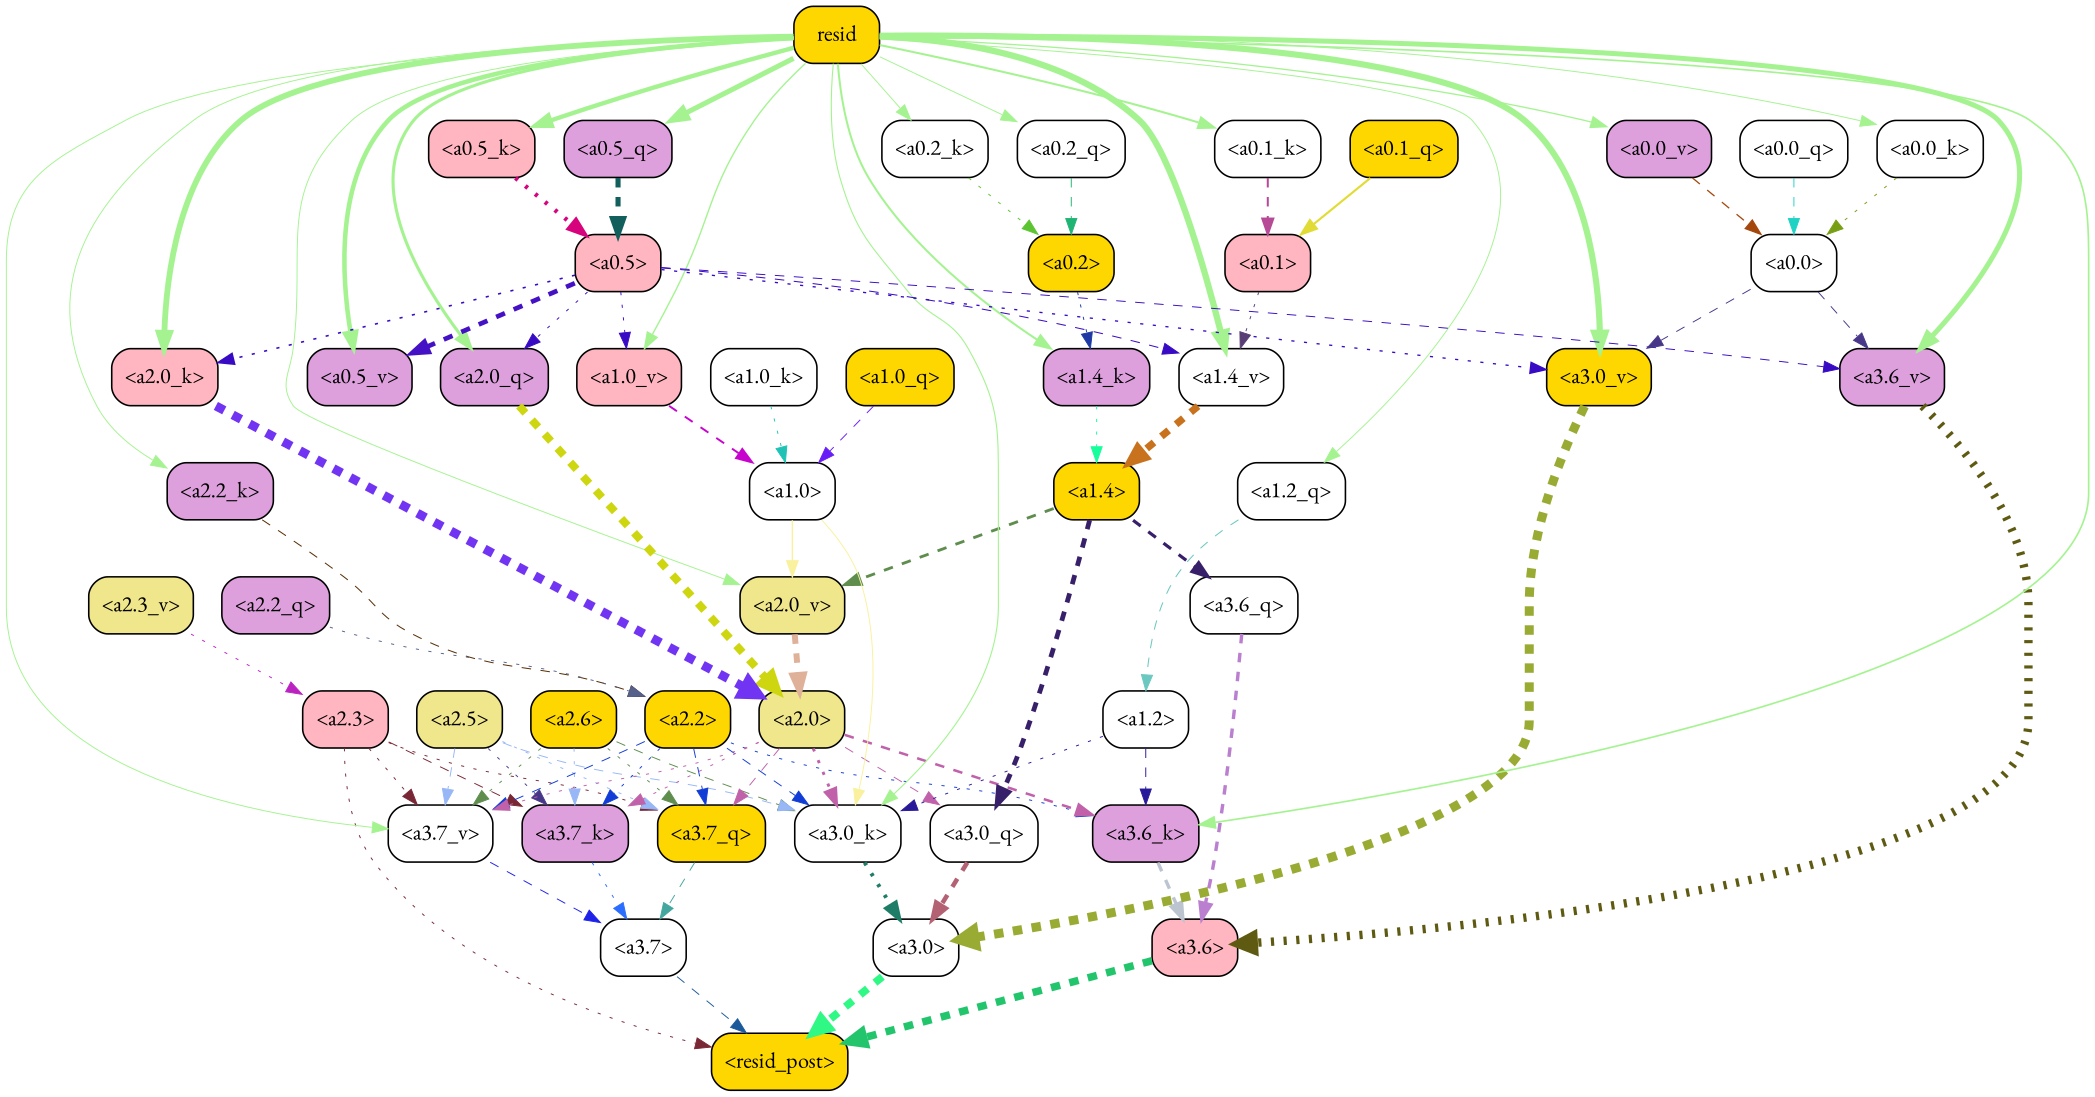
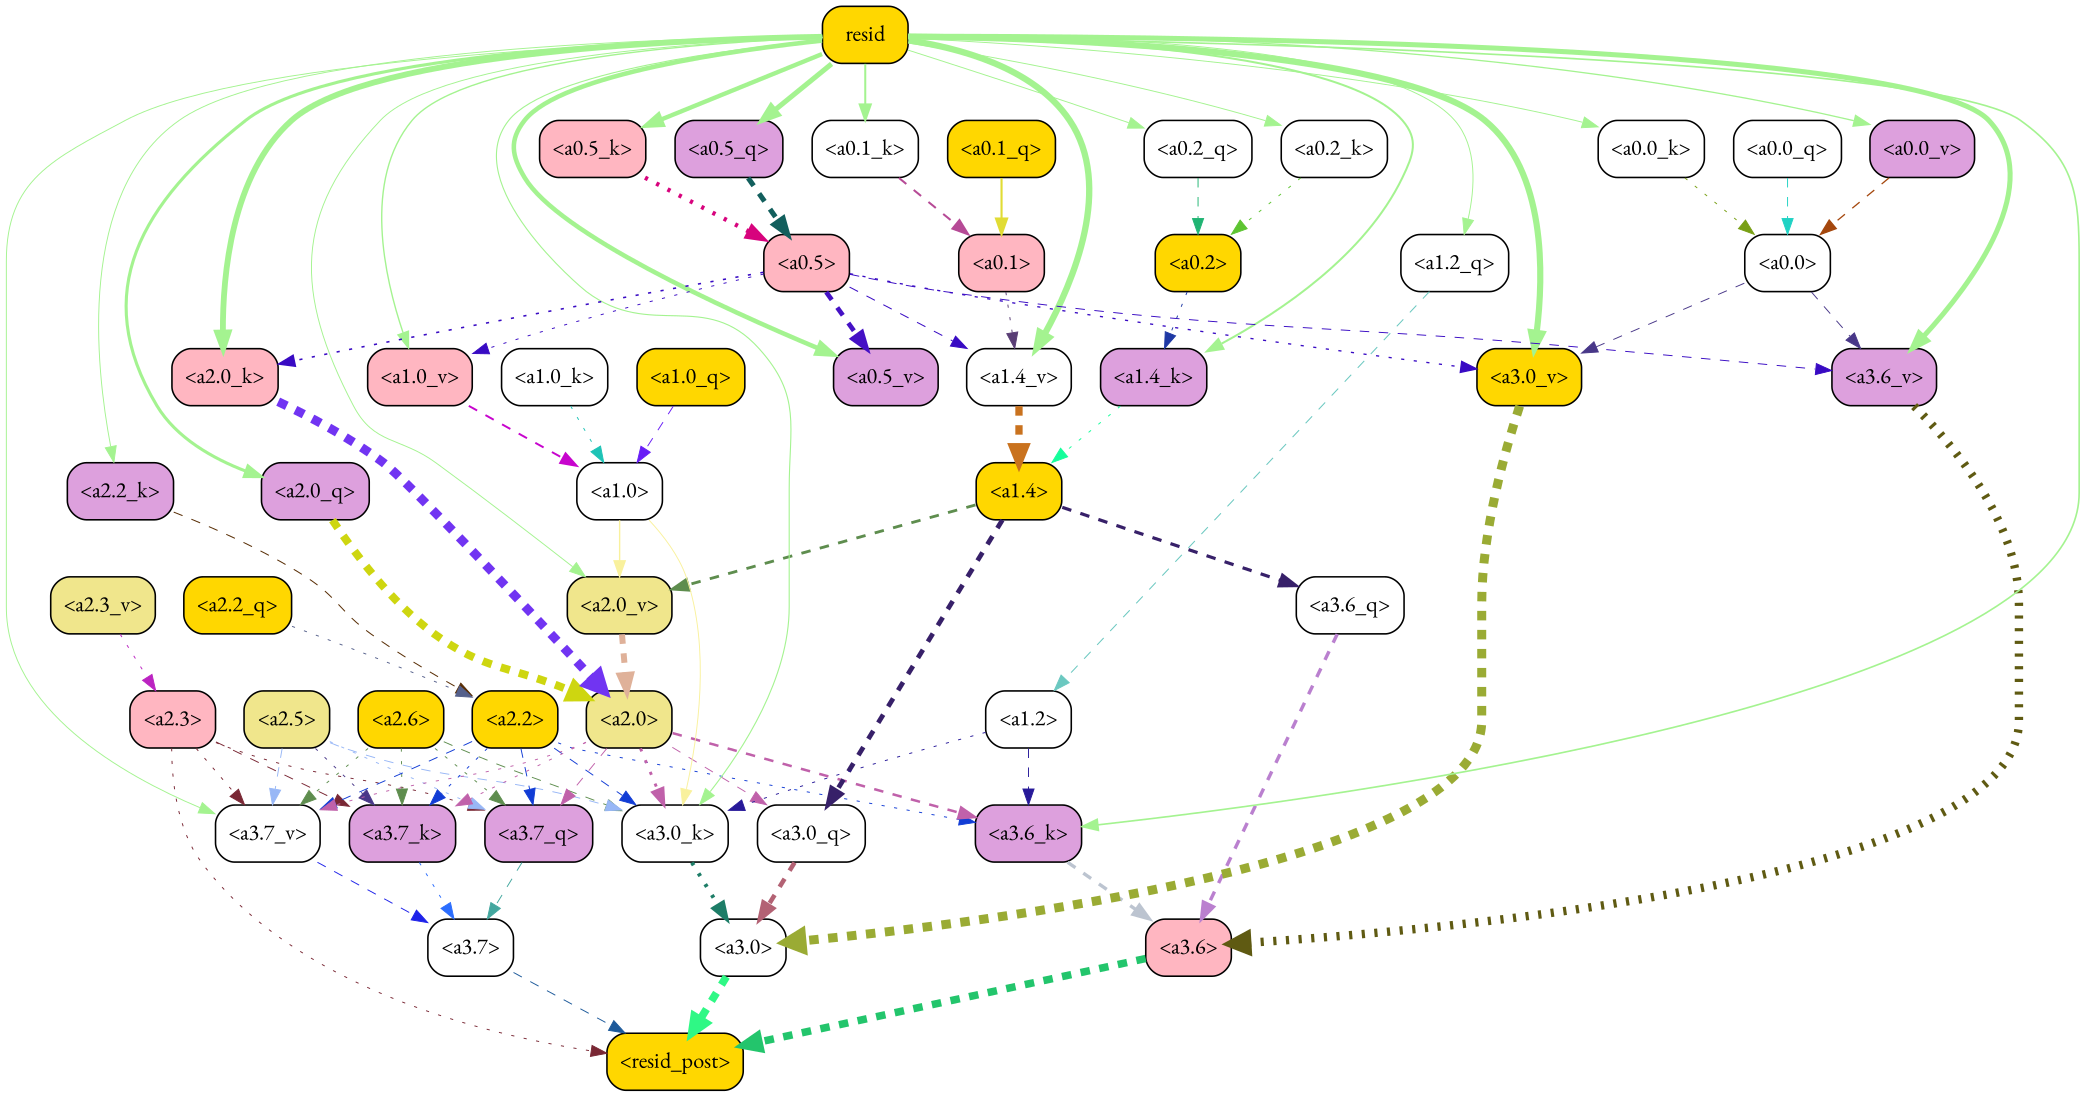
(562, 315) -> none
(276, 605) -> (238, 605)
(574, 769) -> (402, 769)
(712, 834) -> (539, 834)
